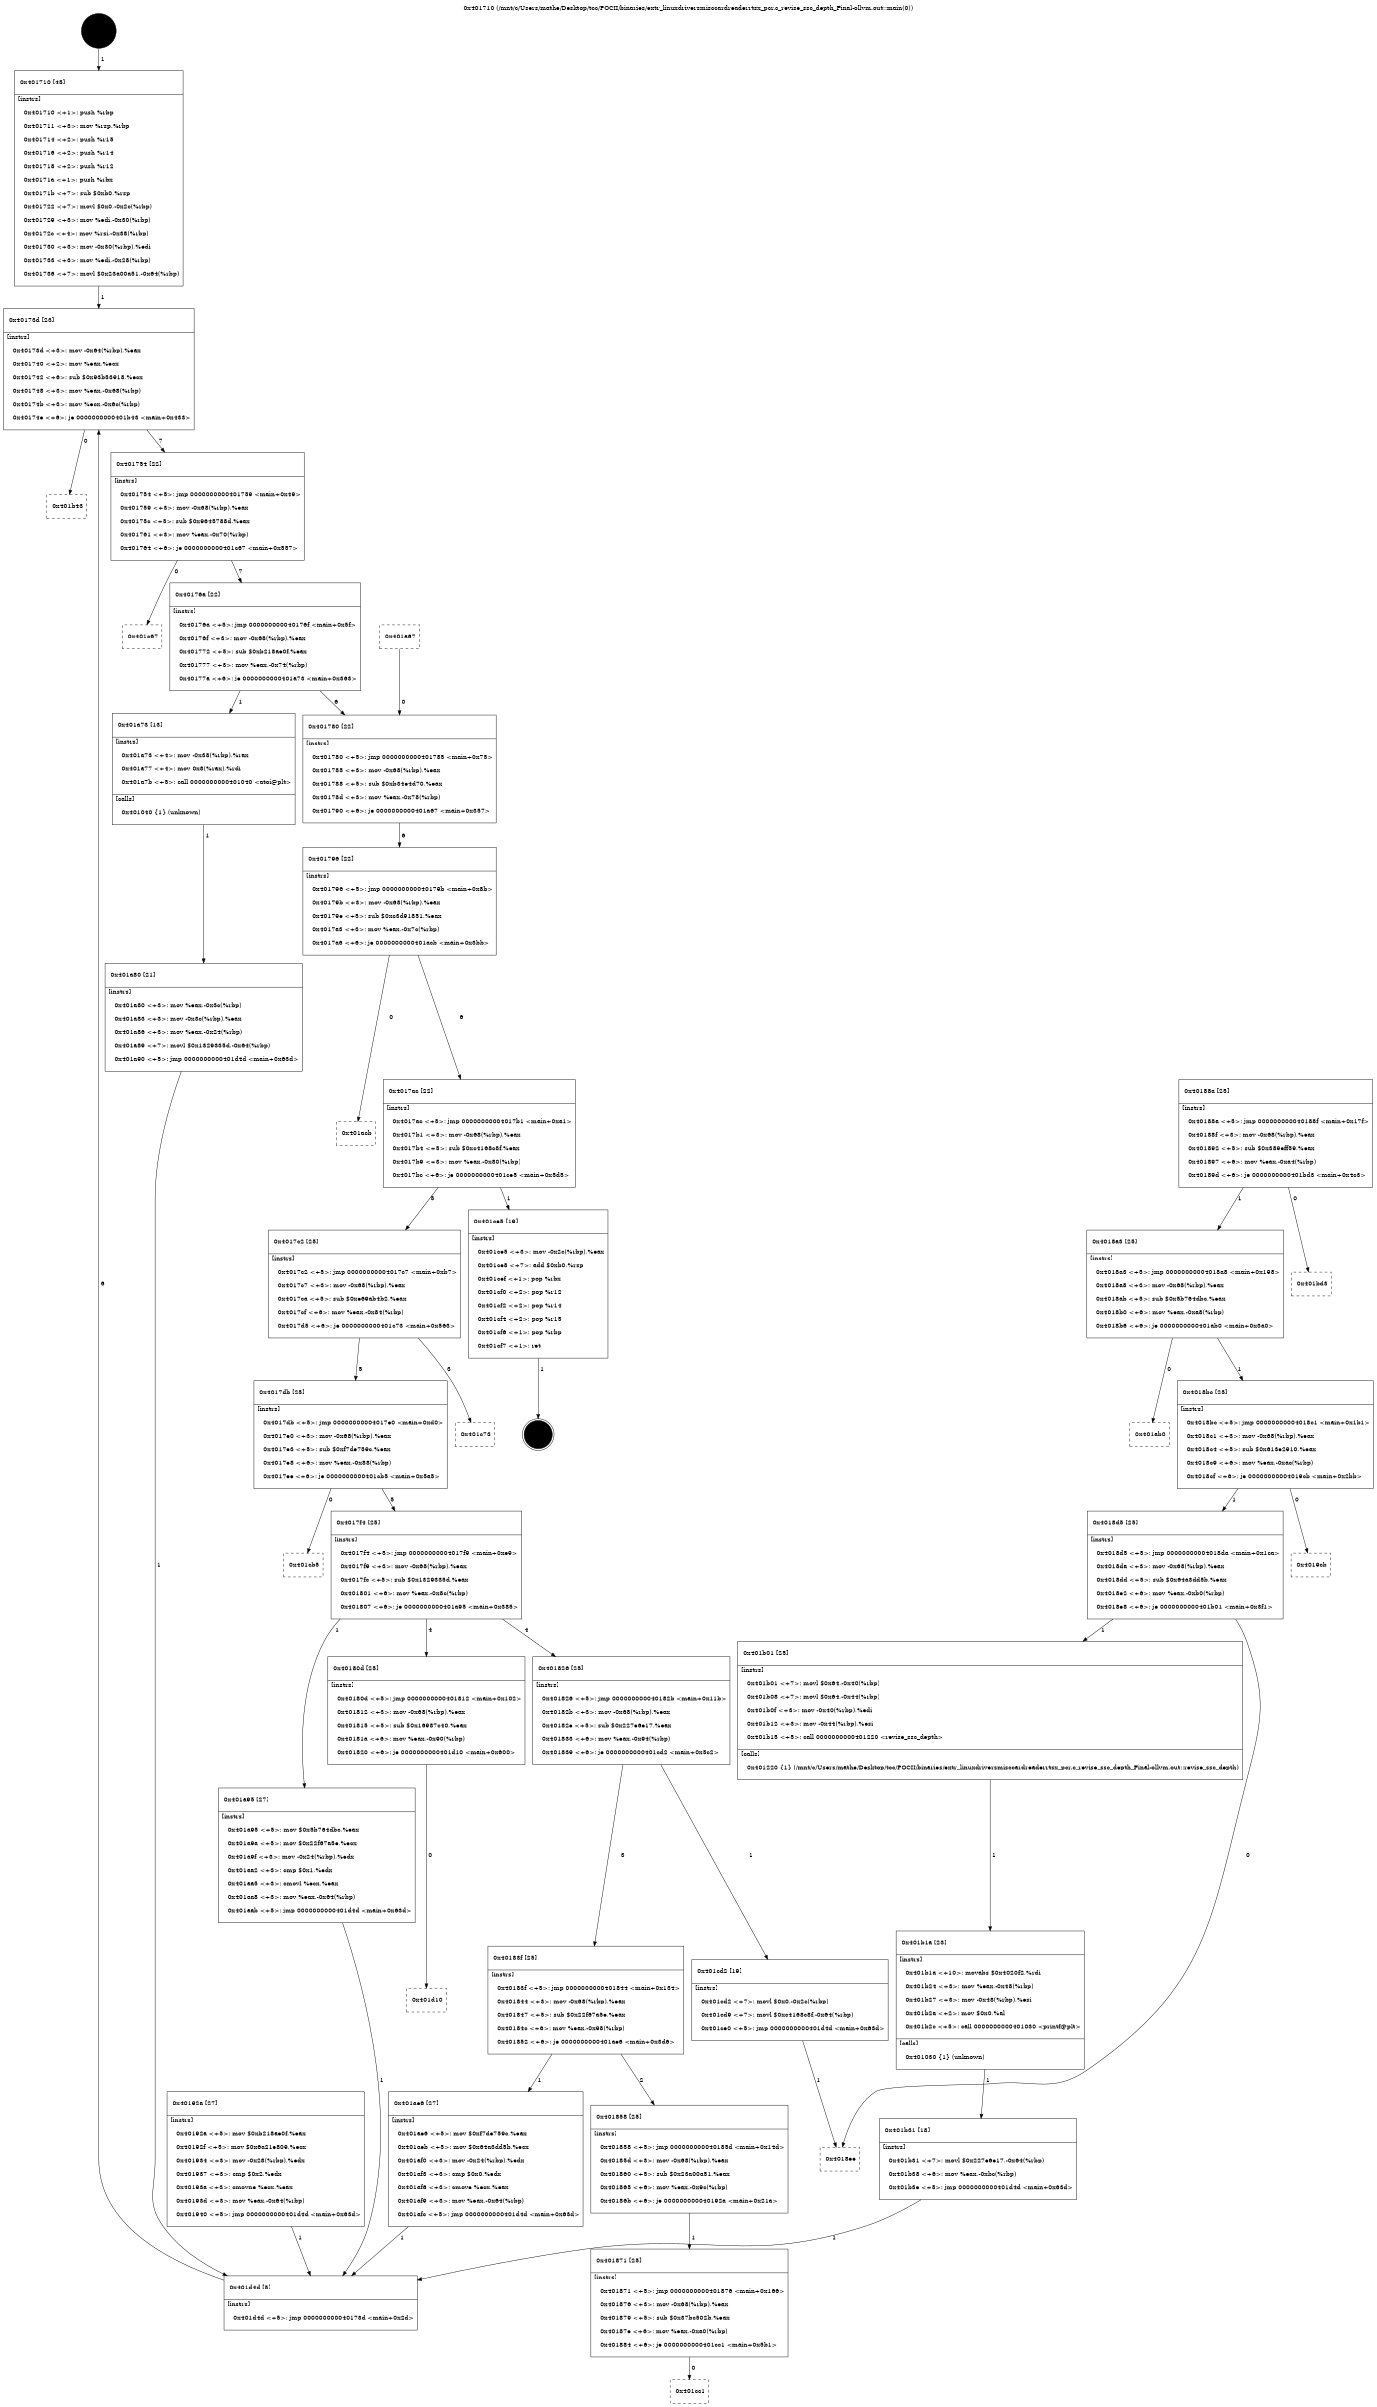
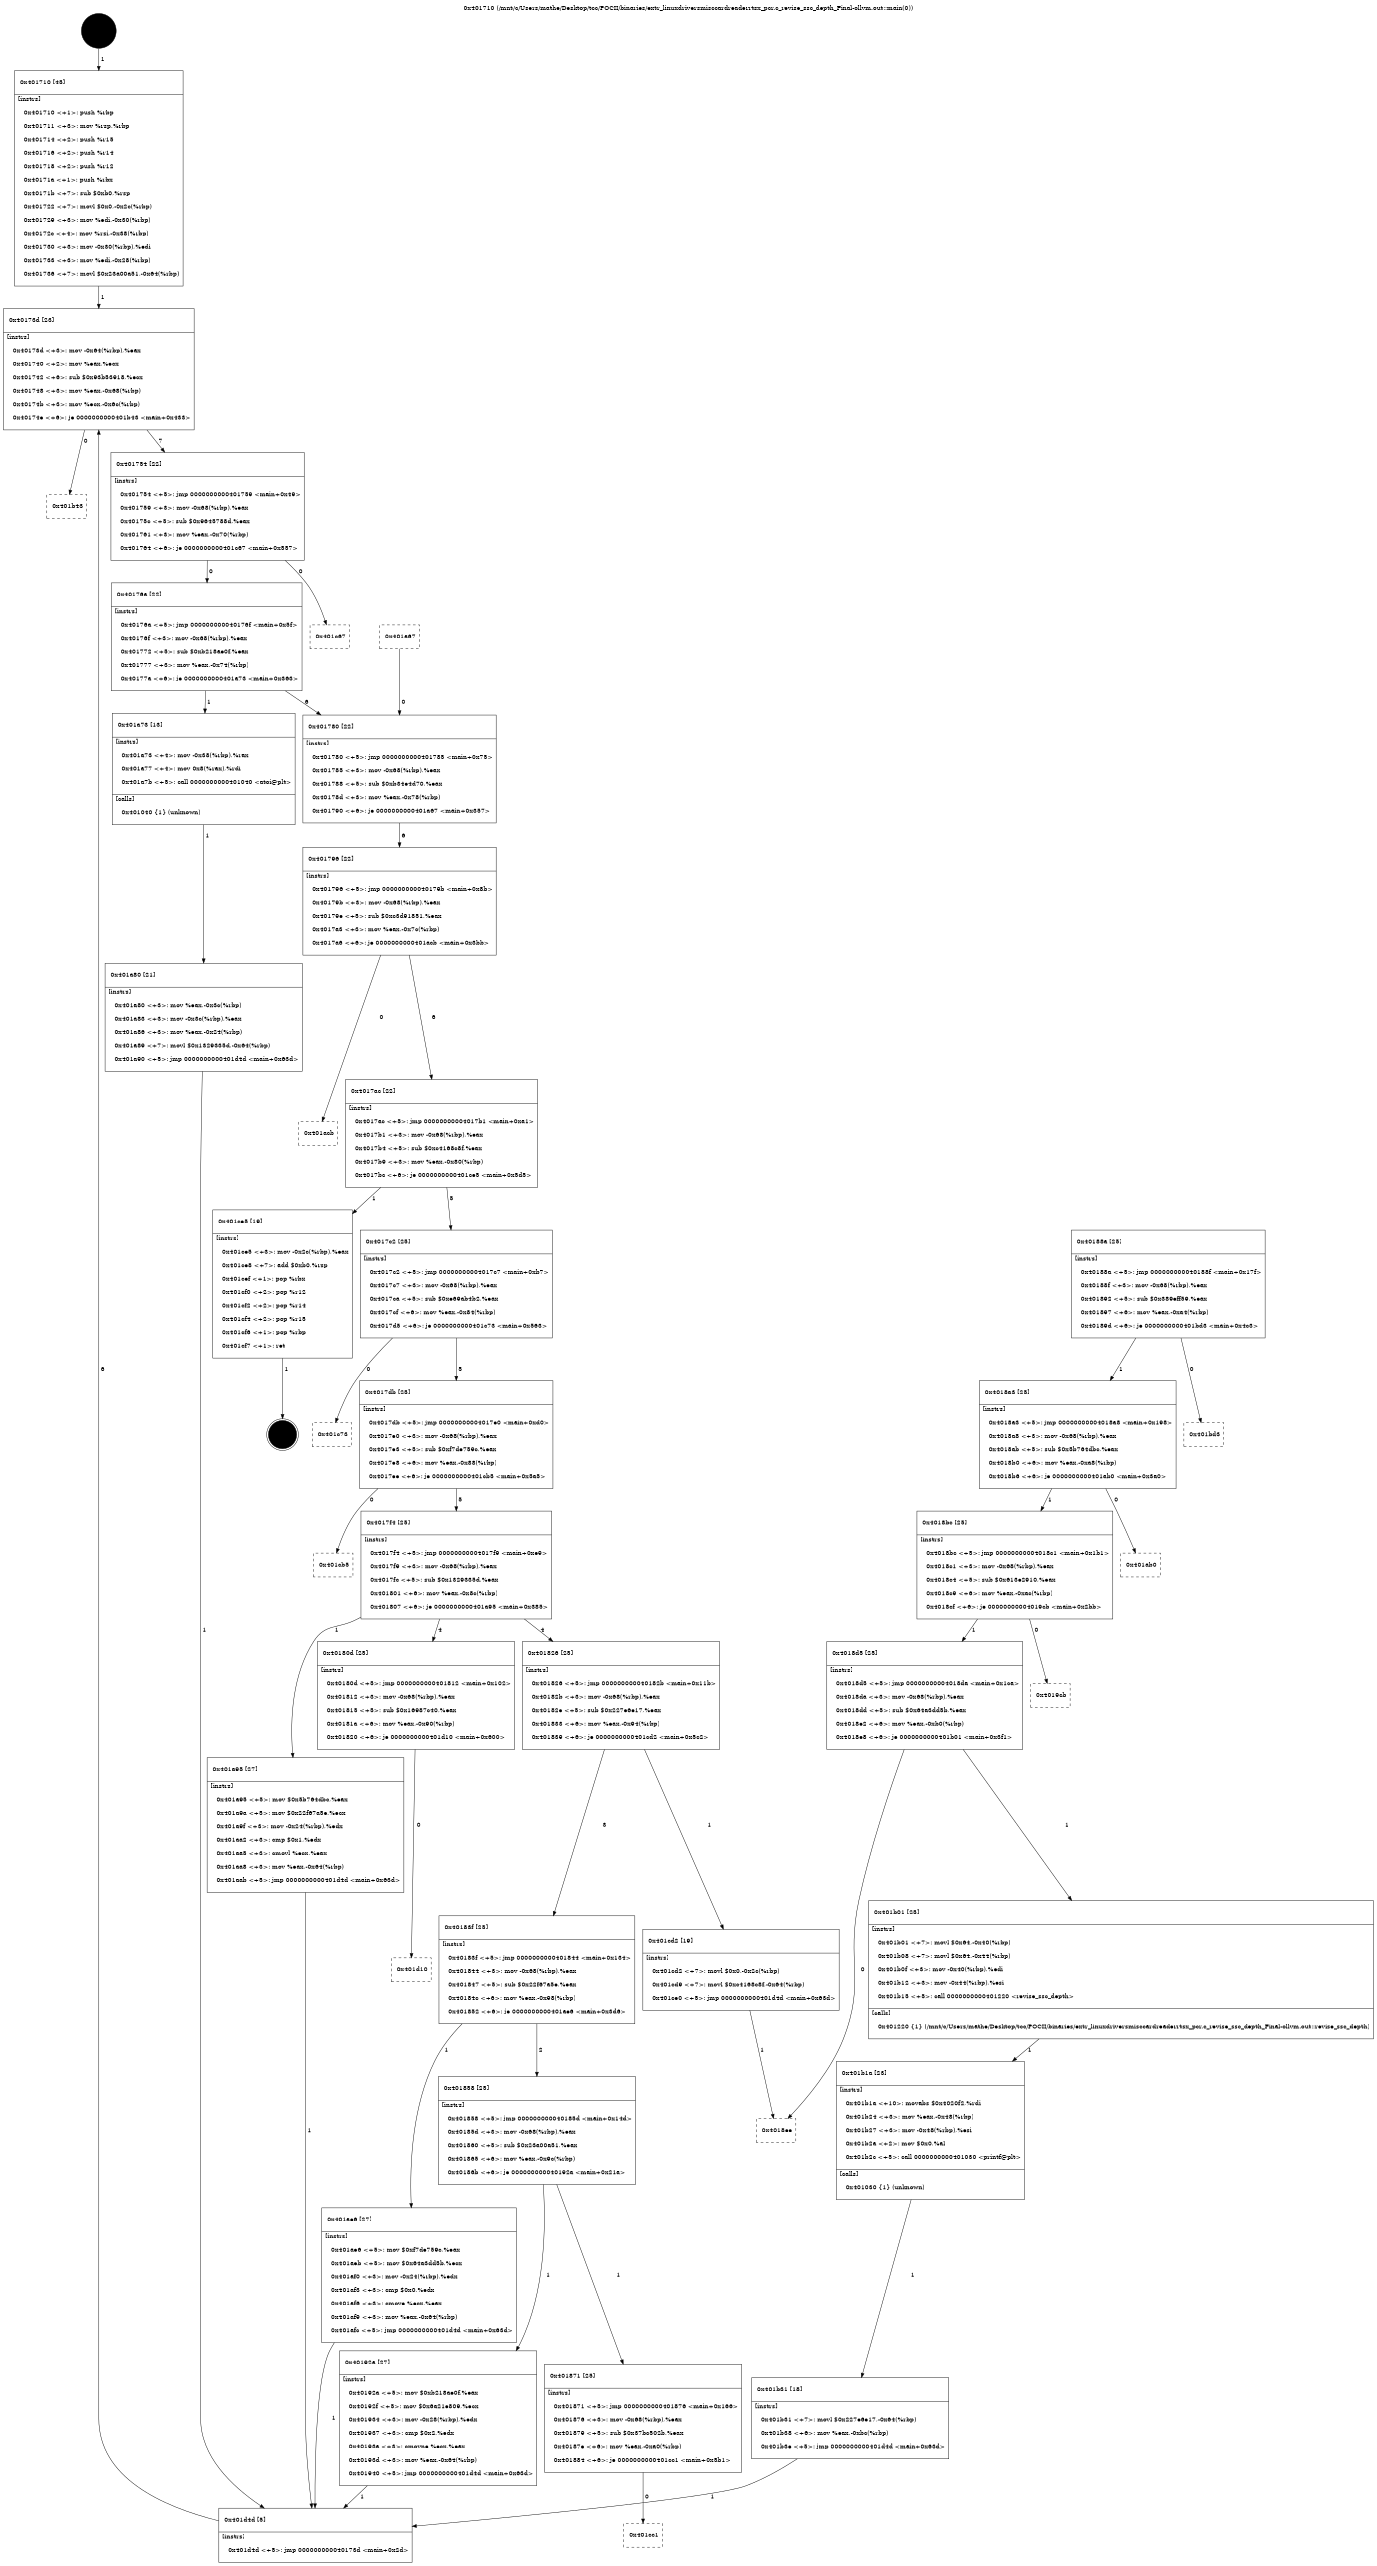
(240, 572) -> (210, 572)
(448, 1369) -> (367, 1369)
none -> (541, 2268)
